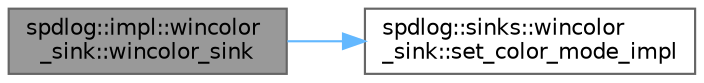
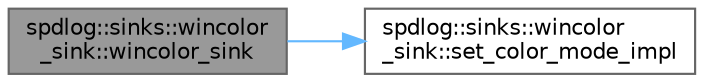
(148, 41) -> (148, 41)
